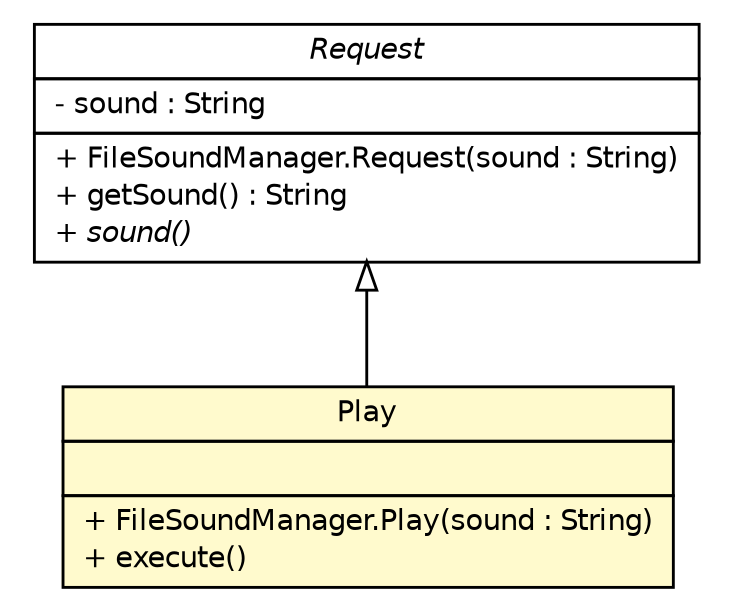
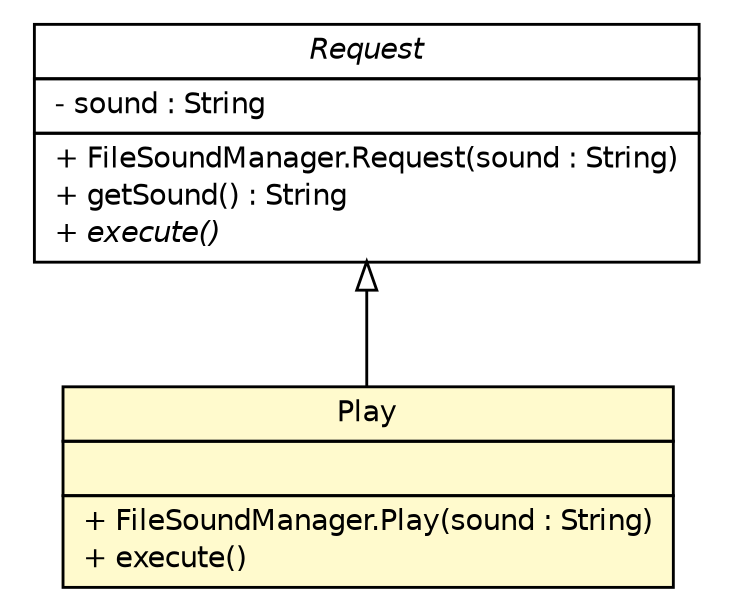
(125, 234) -> (138, 234)
